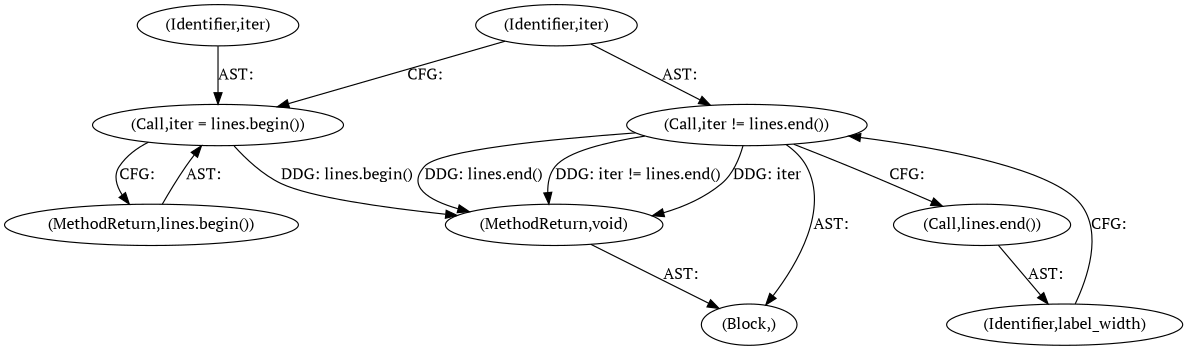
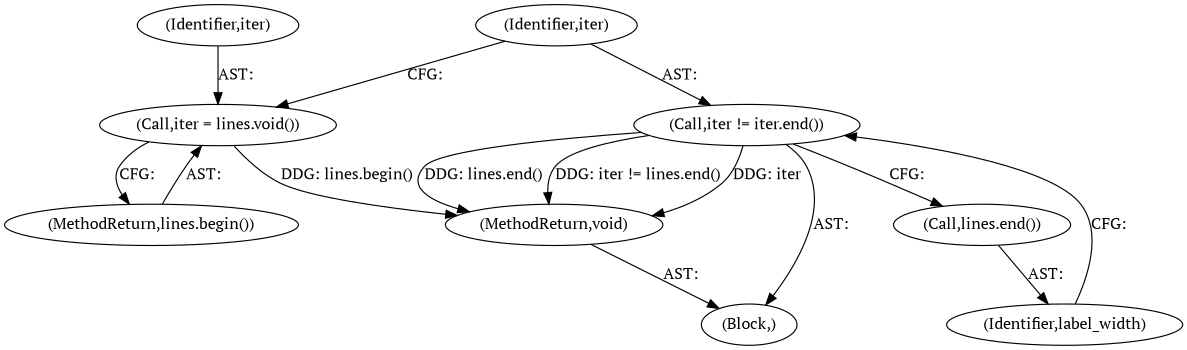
(218, 125) -> (218, 125)
(747, 125) -> (747, 125)
